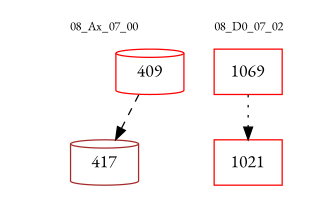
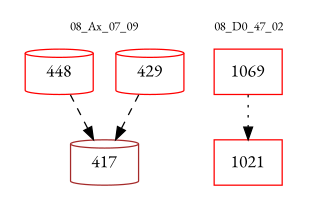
(105, 27) -> (105, 27)
(249, 27) -> (249, 27)
none -> (59, 72)
(150, 72) -> (150, 72)
